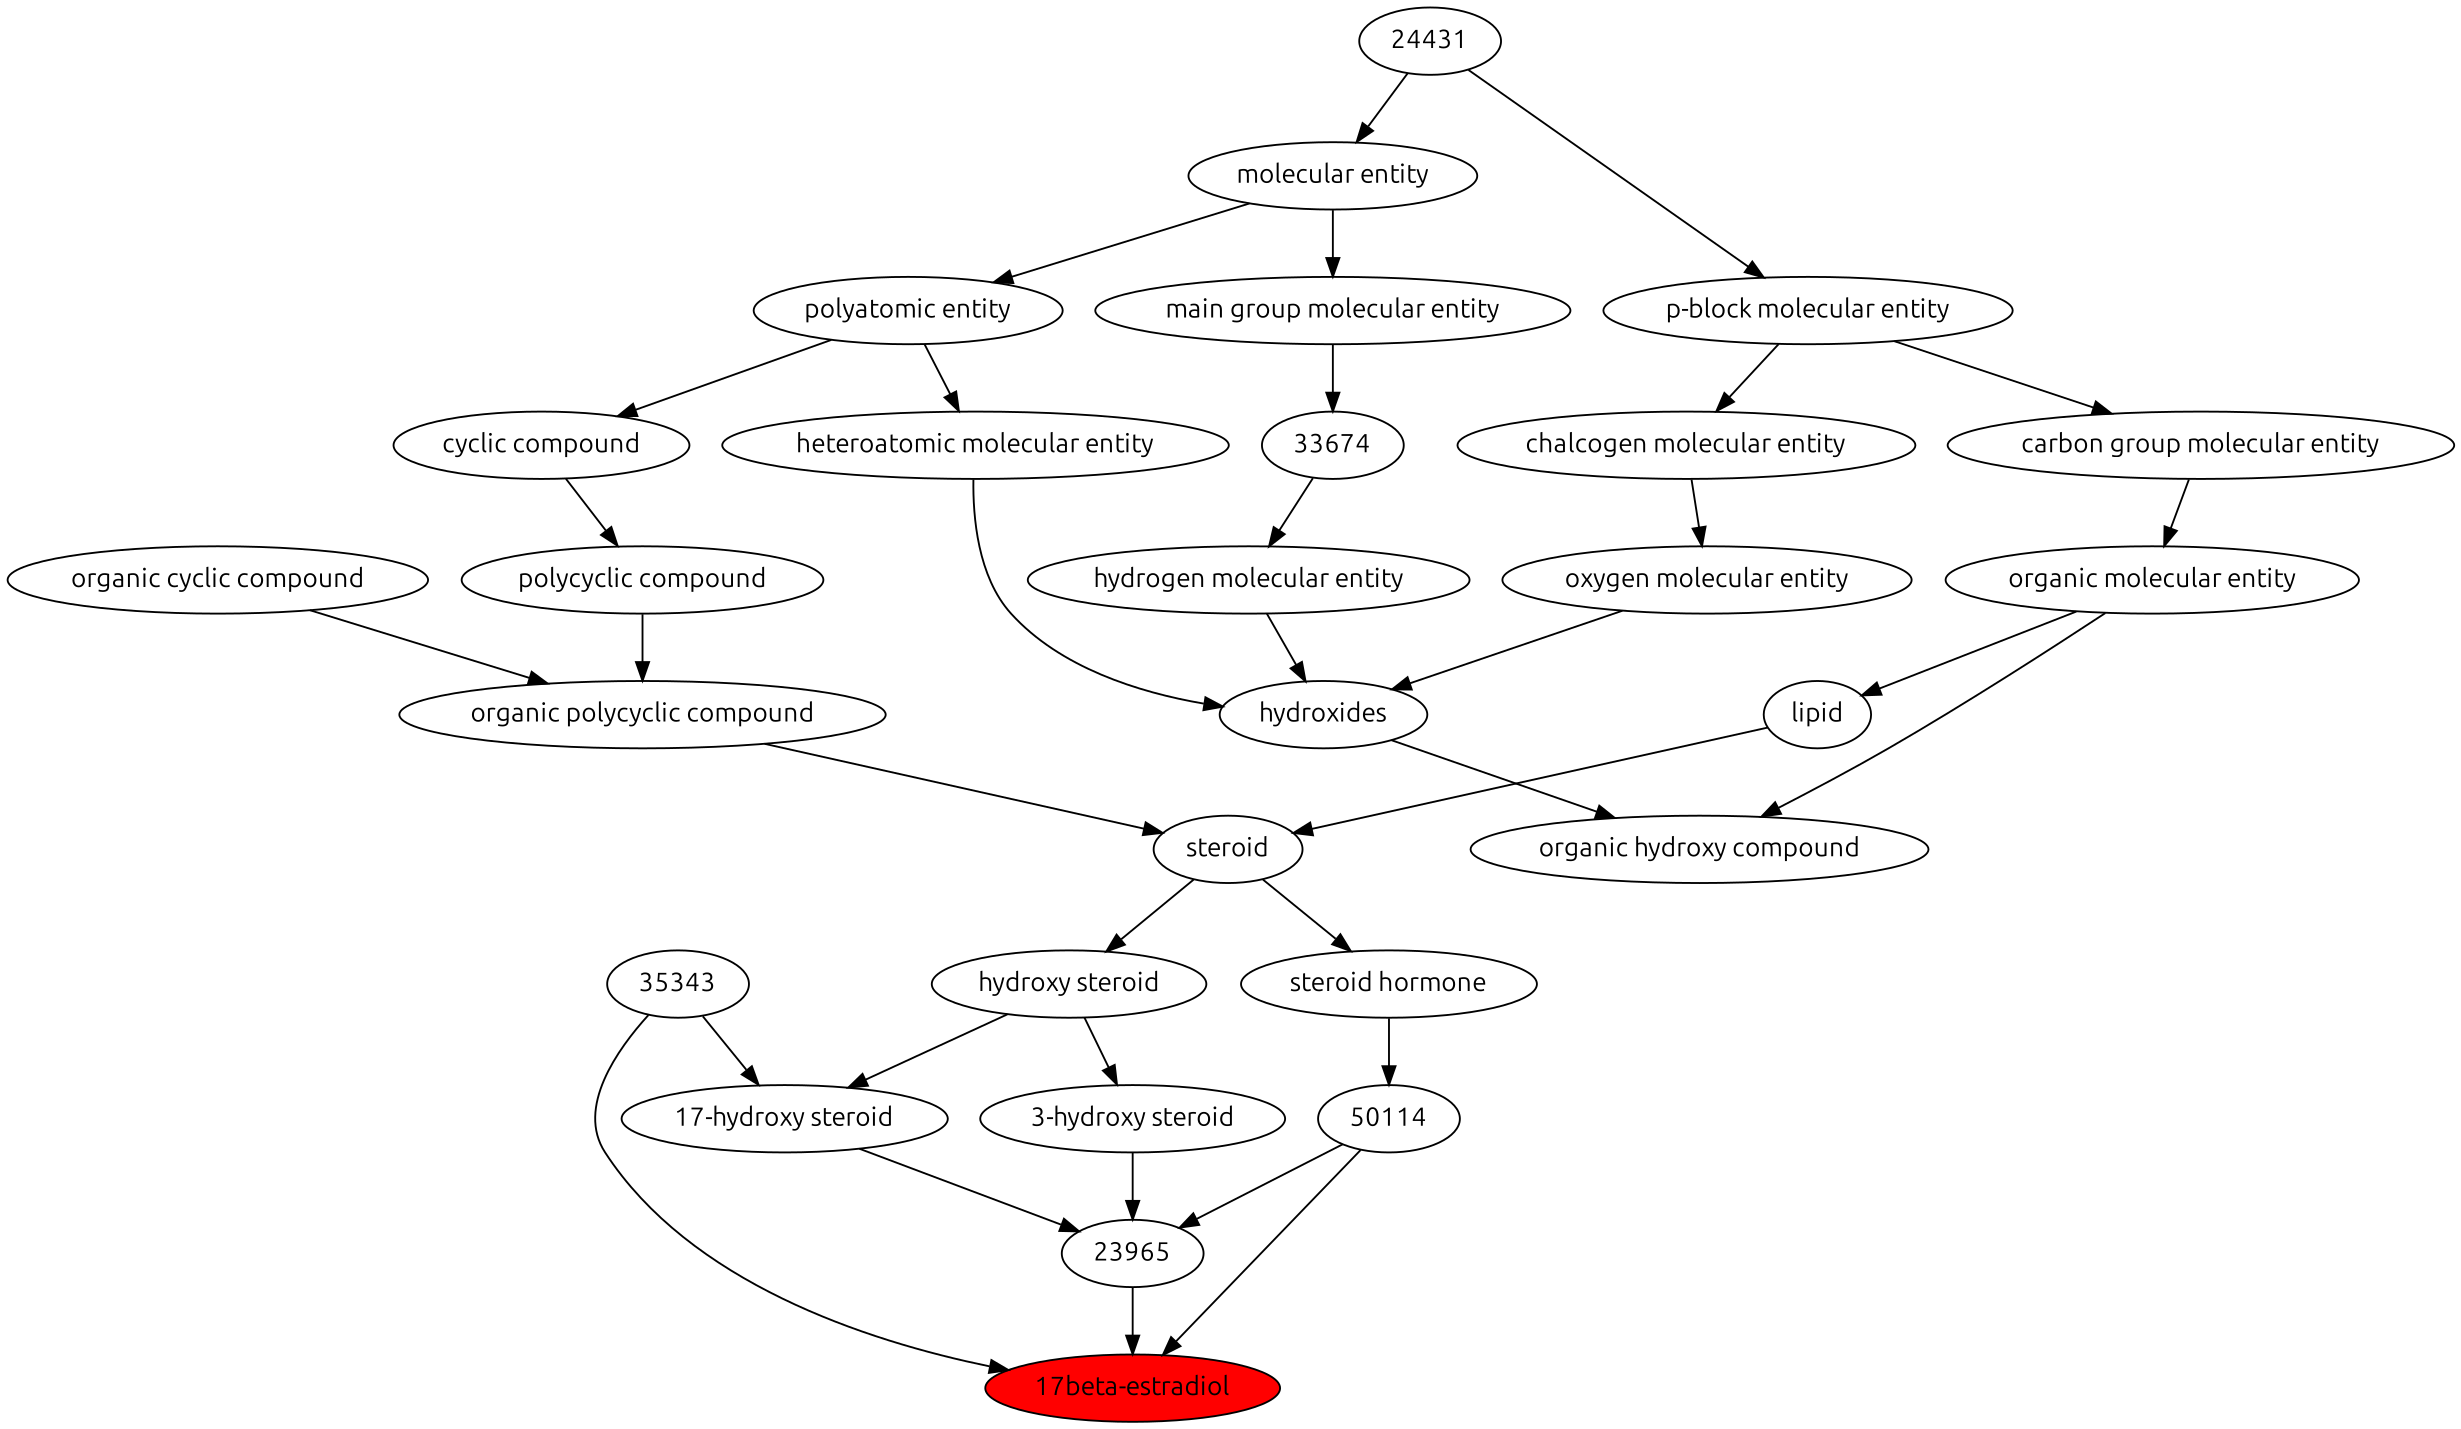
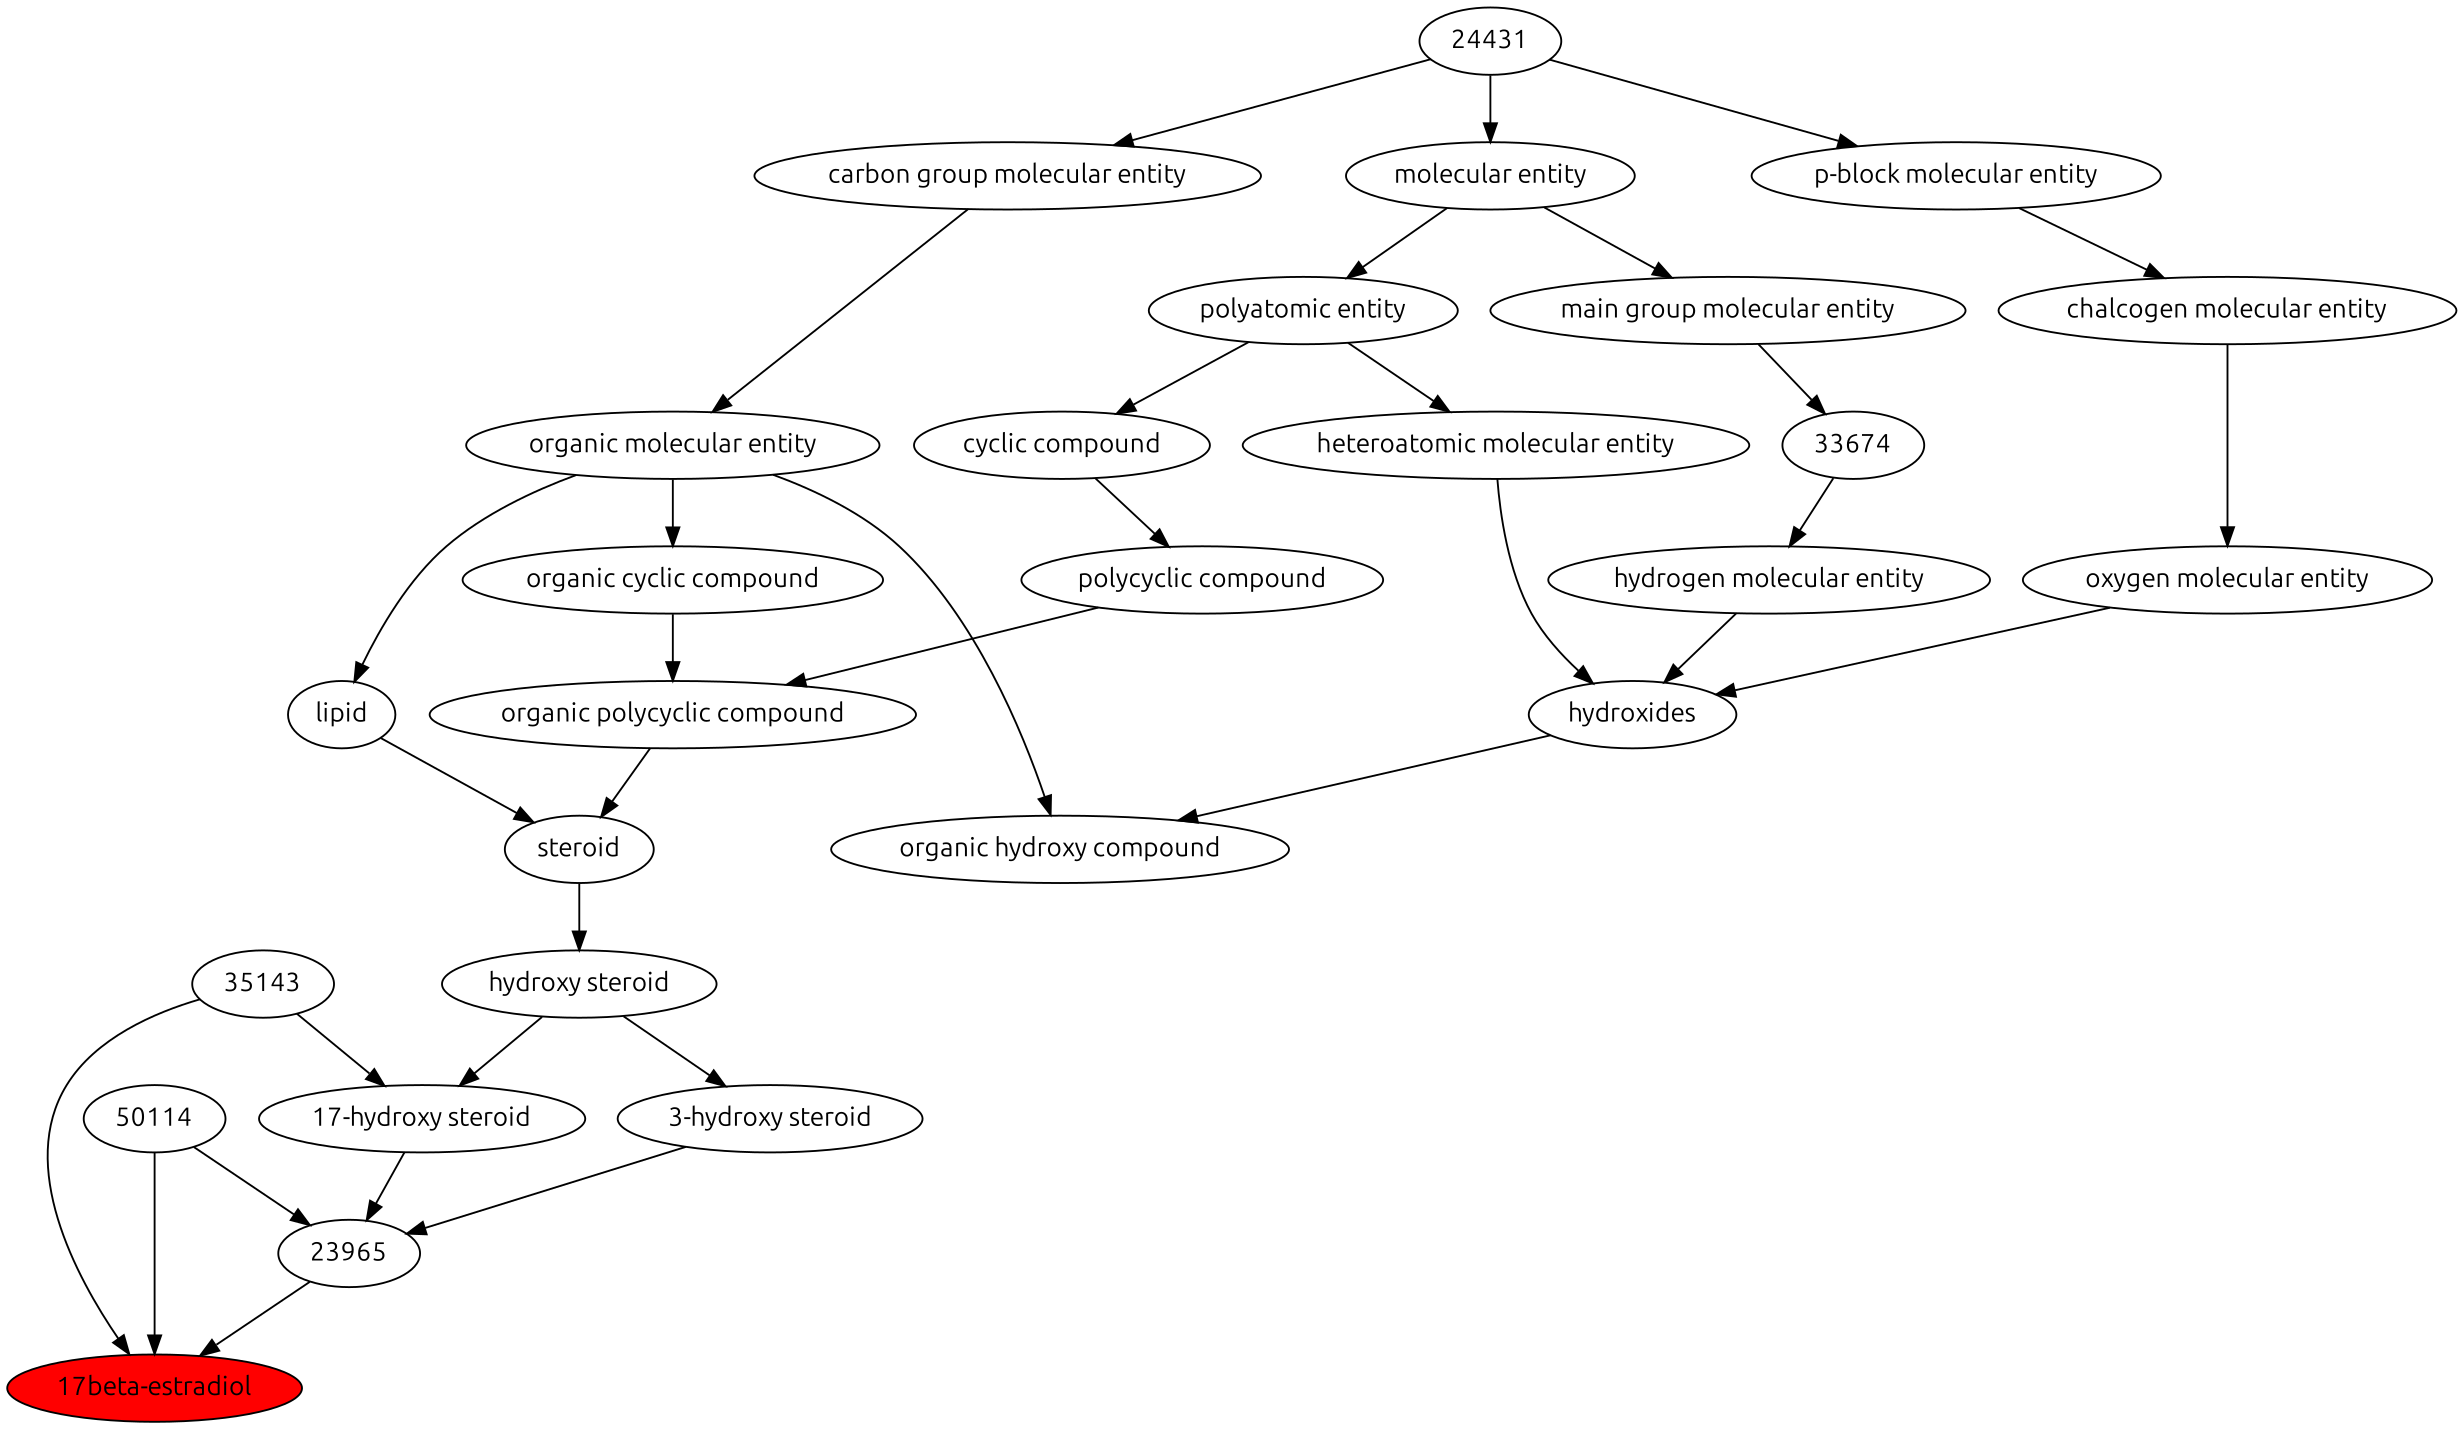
(1994, 374) -> (1281, 100)
none -> (673, 503)
(678, 984) -> (263, 984)
(1389, 984) -> none
